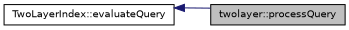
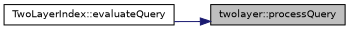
(198, 8) -> (187, 22)
